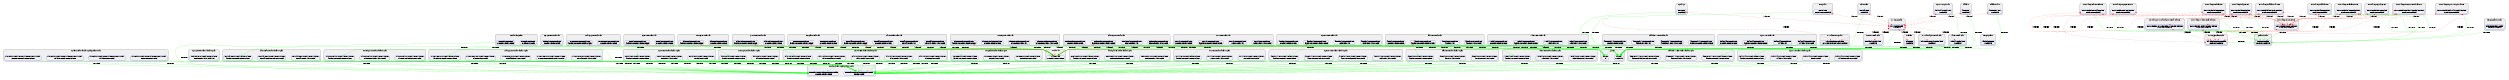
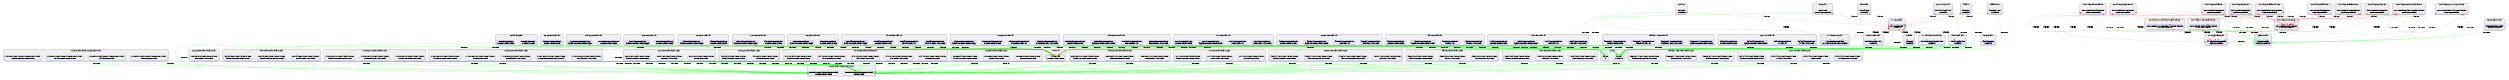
(204, 58) -> (204, 58)
